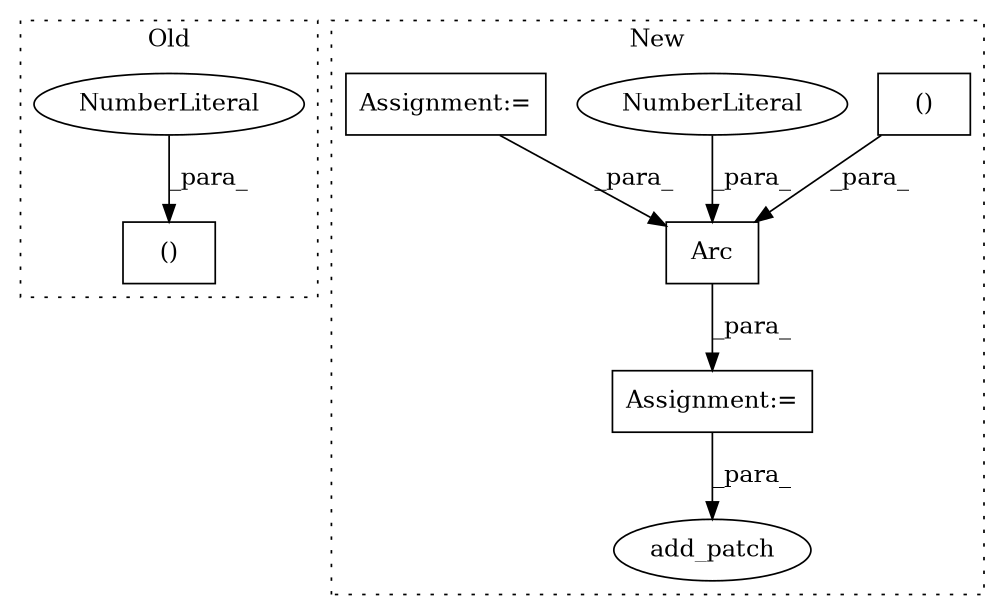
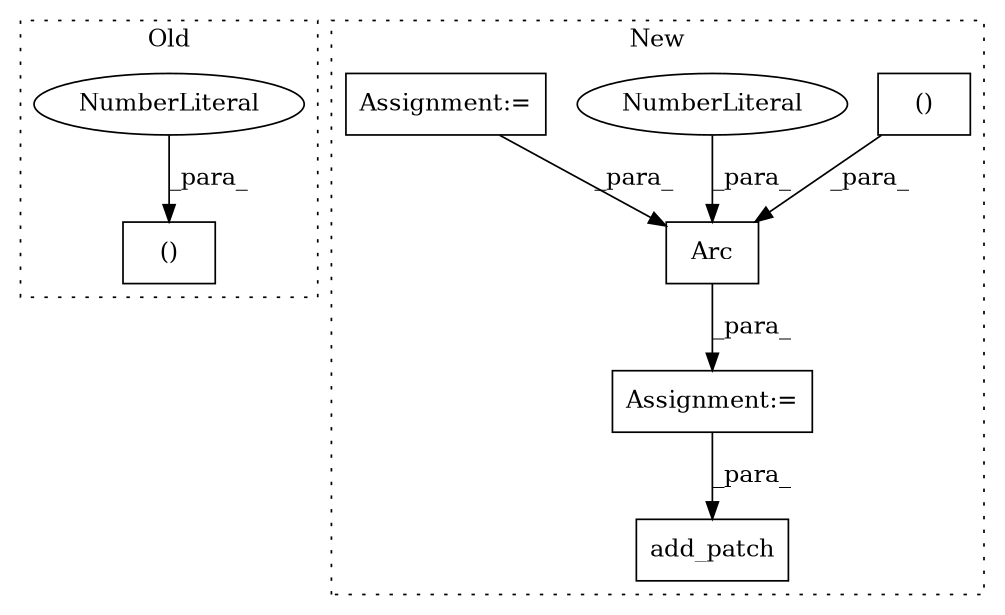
(712, 550) -> (712, 550)
